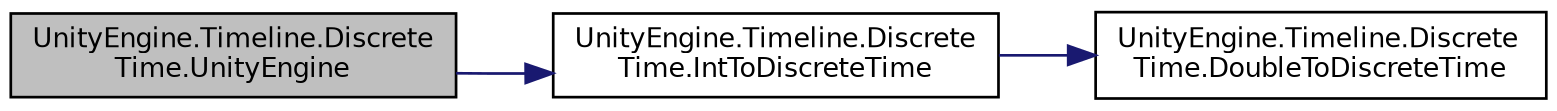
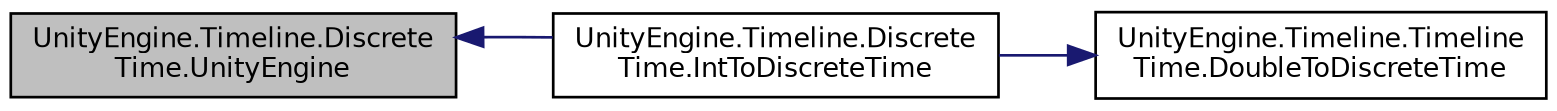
(1321, 55) -> (1321, 55)
(491, 74) -> (518, 37)
